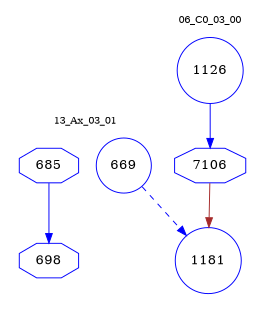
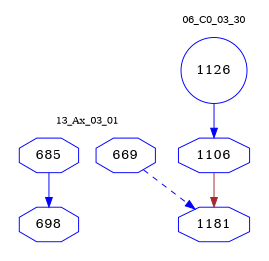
(210, 21) -> (214, 21)
(124, 166) -> (126, 155)
(210, 166) -> (214, 155)
(208, 261) -> (214, 224)
